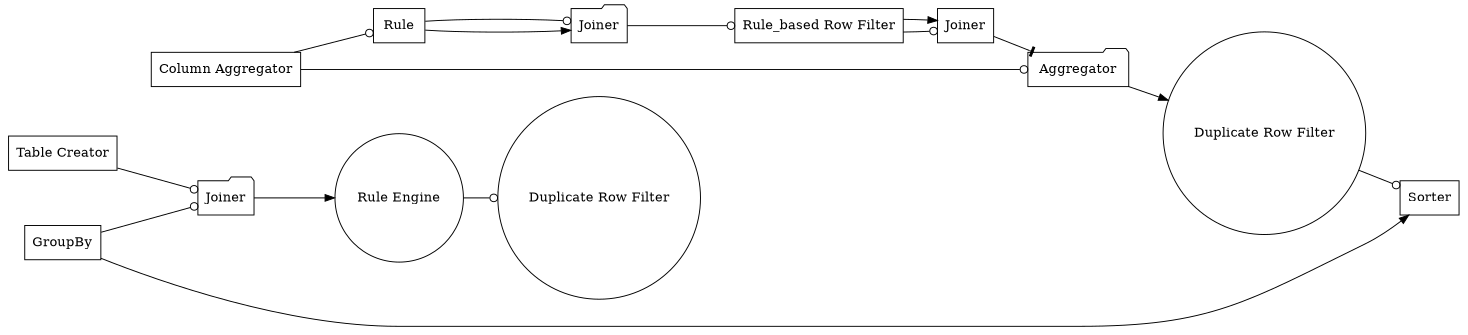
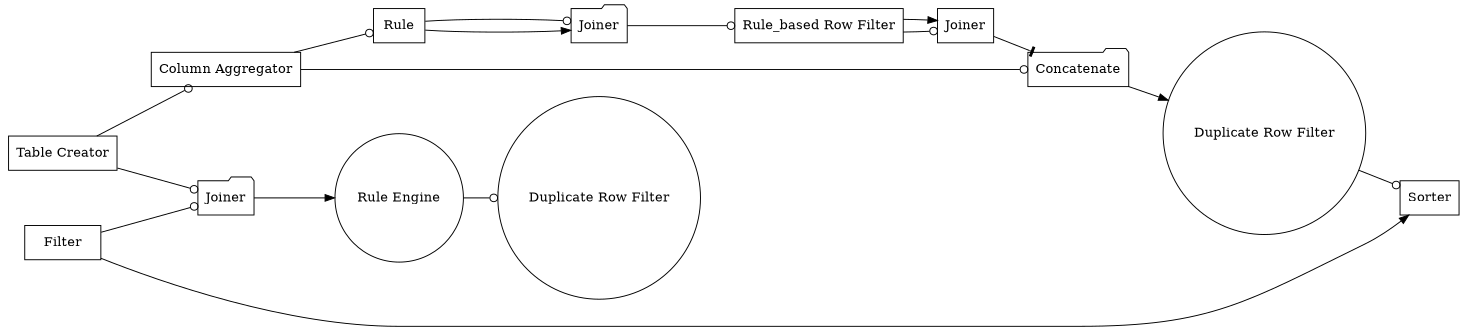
(1078, 69) -> (1078, 69)
none -> (141, 113)
(63, 243) -> (63, 243)
